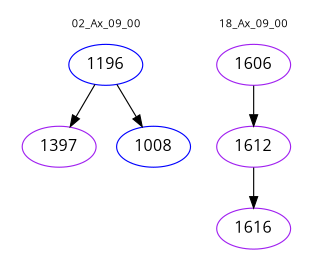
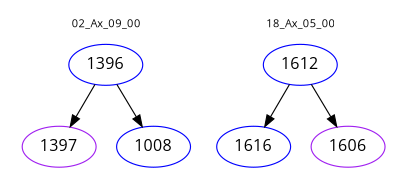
(254, 24) -> (301, 24)
(106, 65) -> (106, 65)
(254, 100) -> (321, 101)
(254, 147) -> (300, 65)
(254, 229) -> (254, 147)
